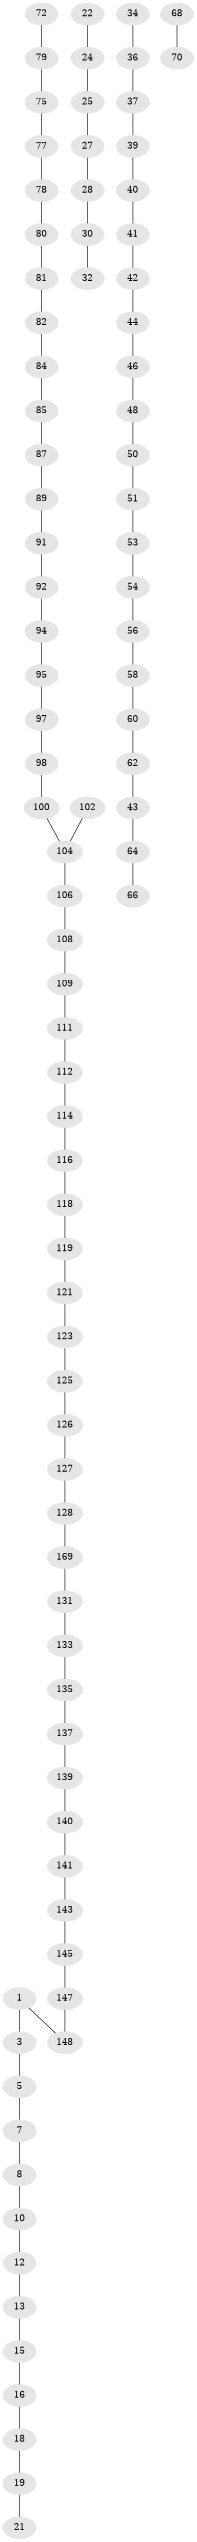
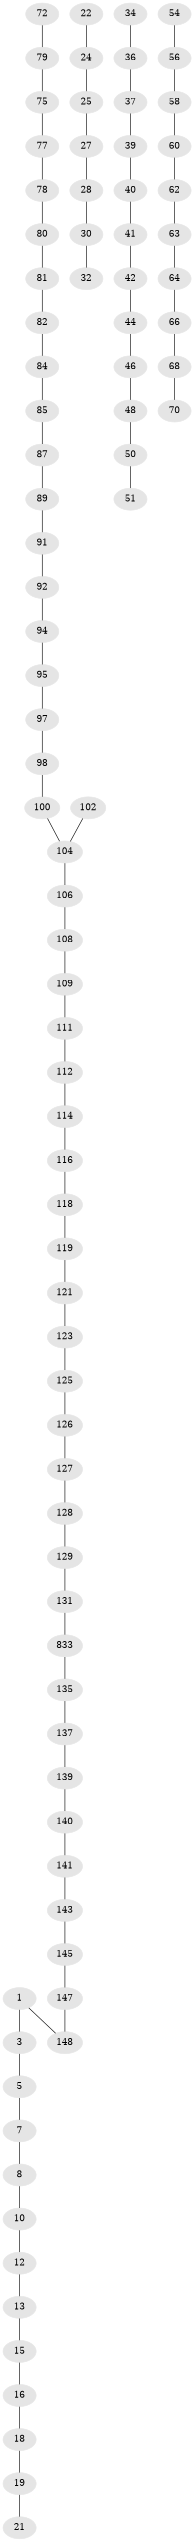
none -> (175, 345)
(133, 543) -> none
(133, 808) -> (175, 235)
(65, 1558) -> (65, 1558)
(65, 1646) -> (65, 1646)
